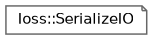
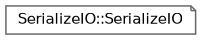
(76, 20) -> (101, 20)
